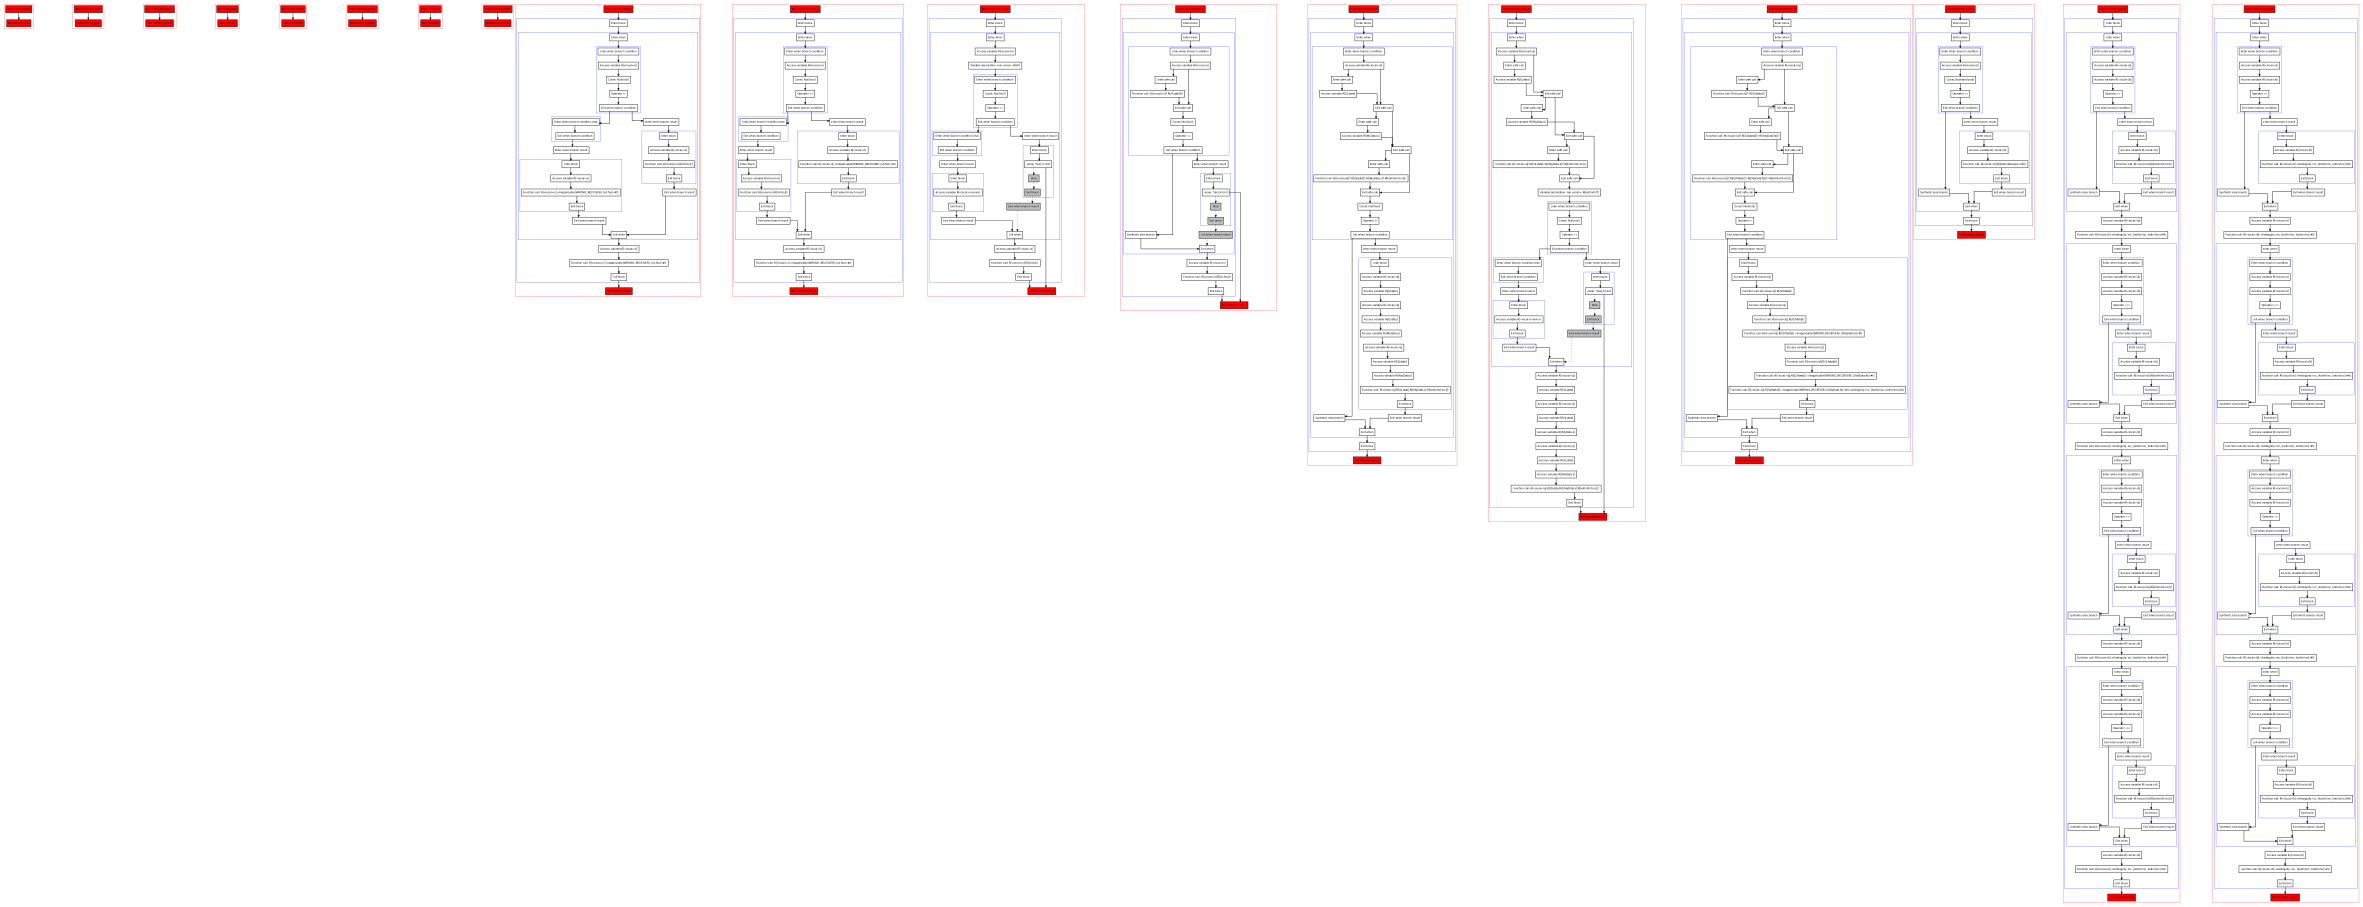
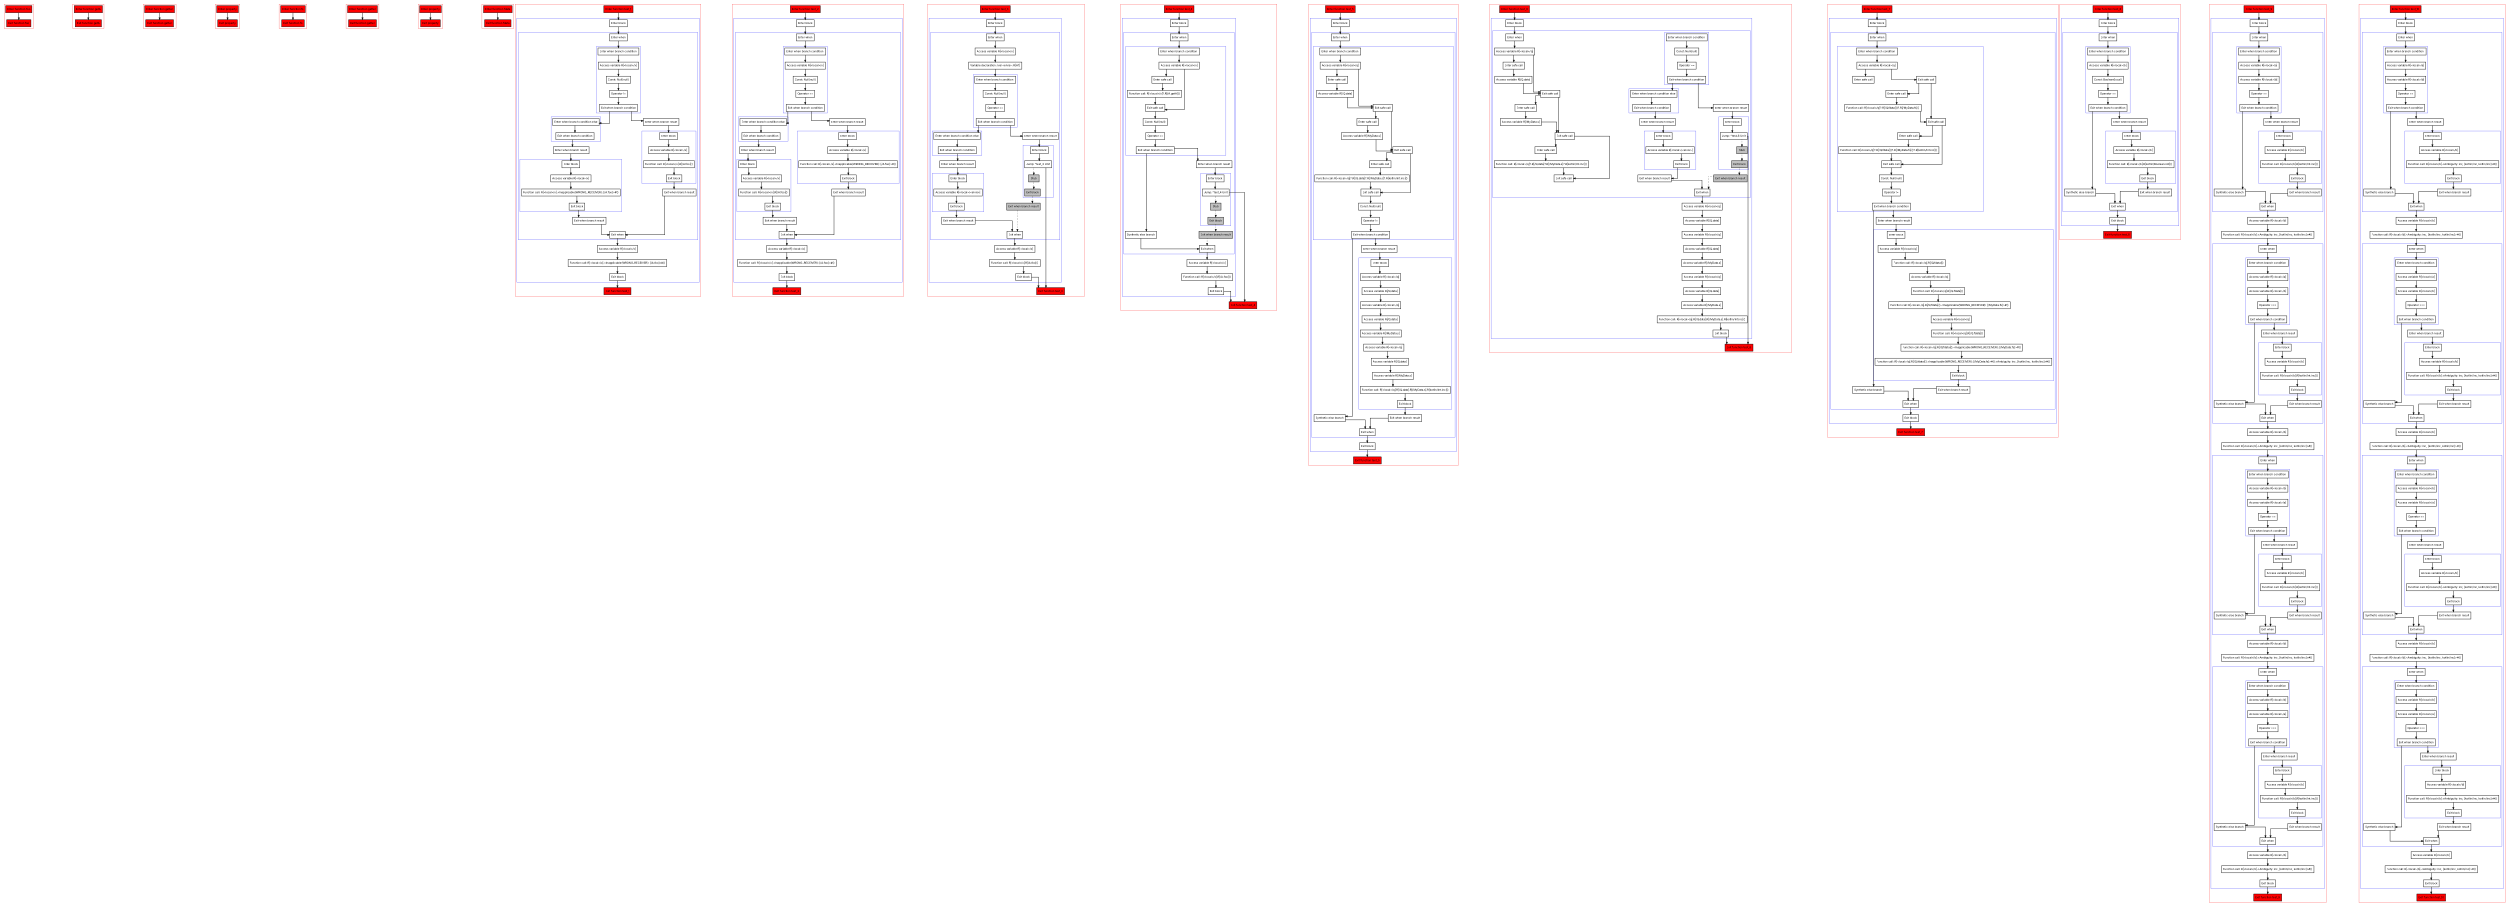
(1739, 94) -> none
(1569, 193) -> none
